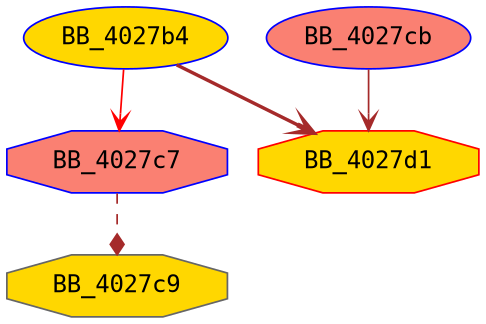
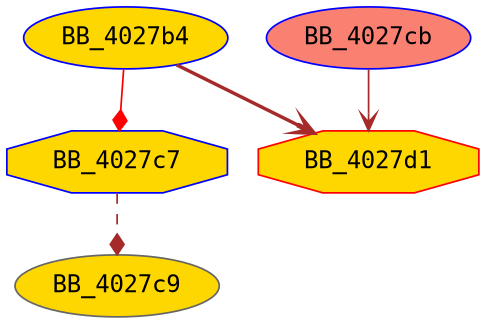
(122, 91) -> (122, 90)
(117, 162) -> (117, 162)
(117, 286) -> (117, 286)
